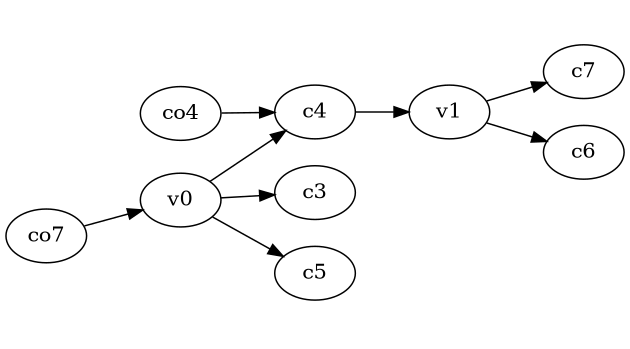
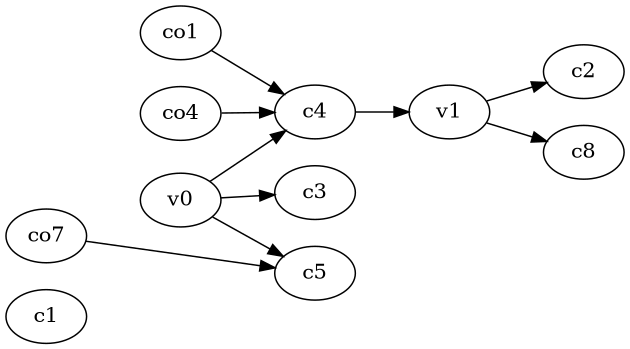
none -> (181, 33)
(584, 72) -> (584, 72)
(584, 152) -> (584, 152)
(106, 220) -> (173, 253)
none -> (46, 317)
